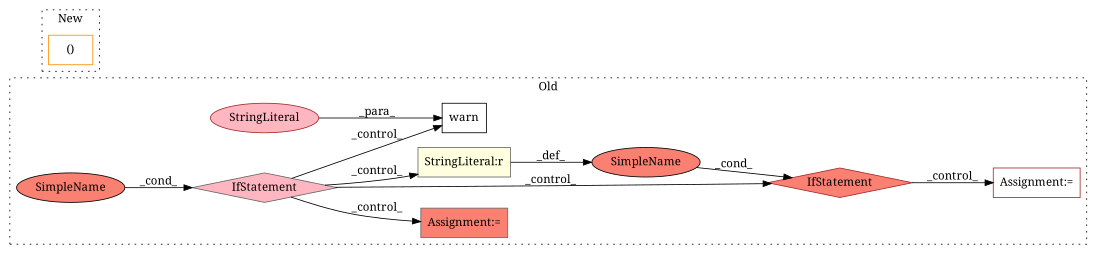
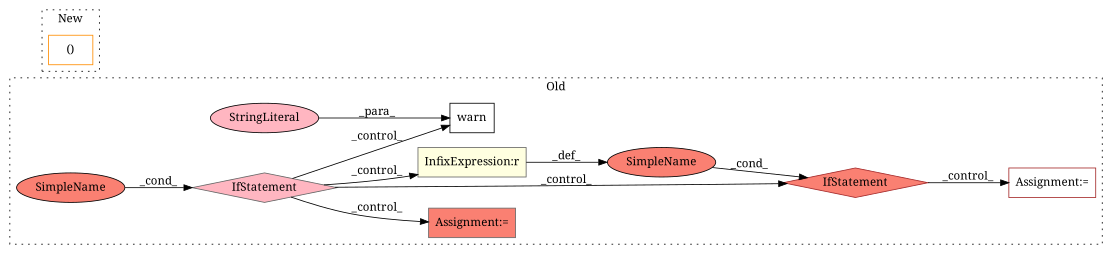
(265, 118) -> (265, 118)
(464, 162) -> (472, 162)
